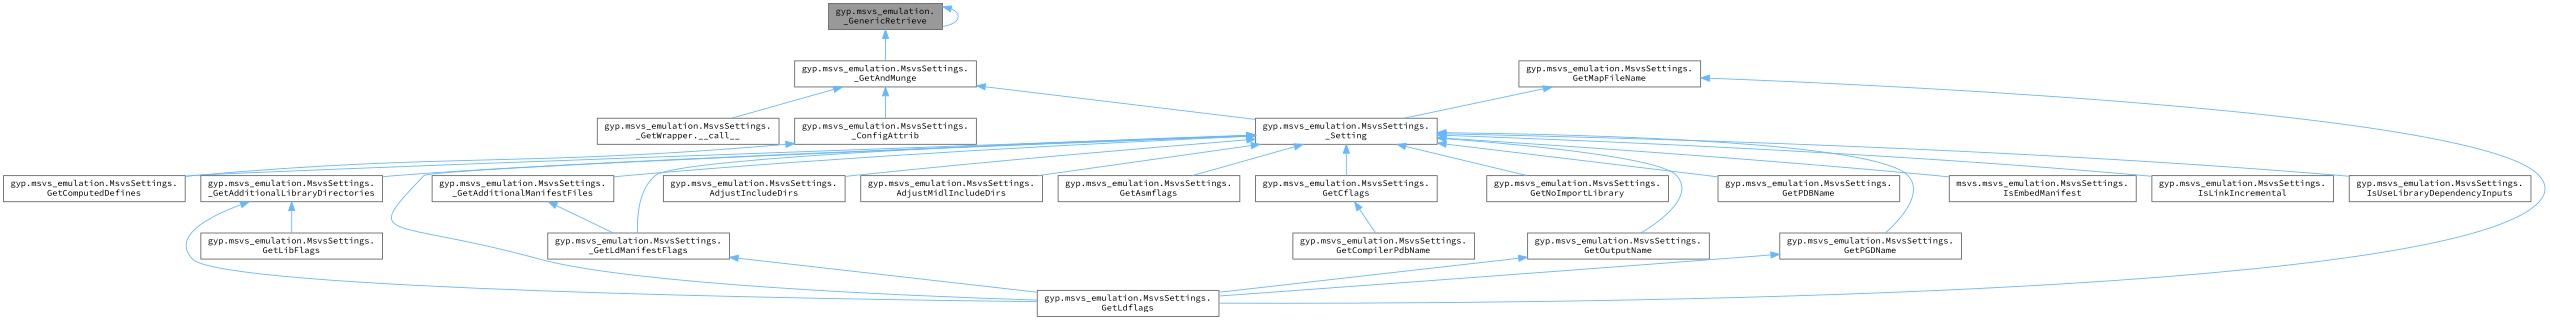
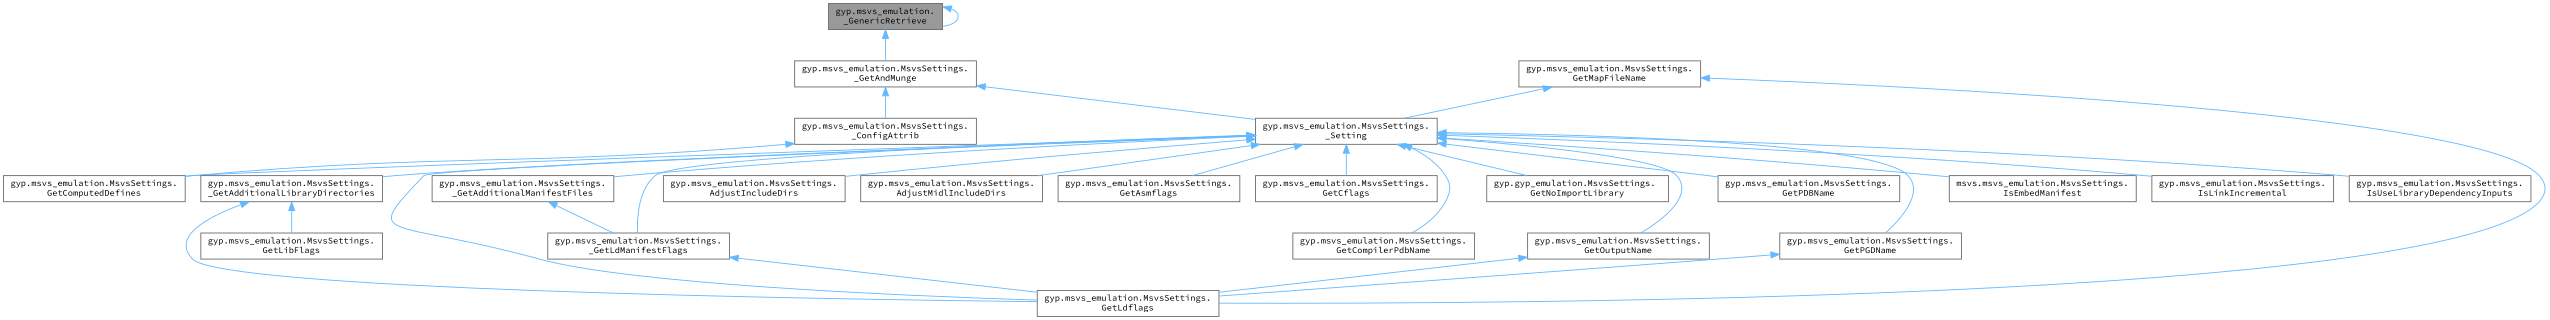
(688, 131) -> none
(1578, 189) -> (1578, 189)
(1368, 221) -> (1450, 189)
